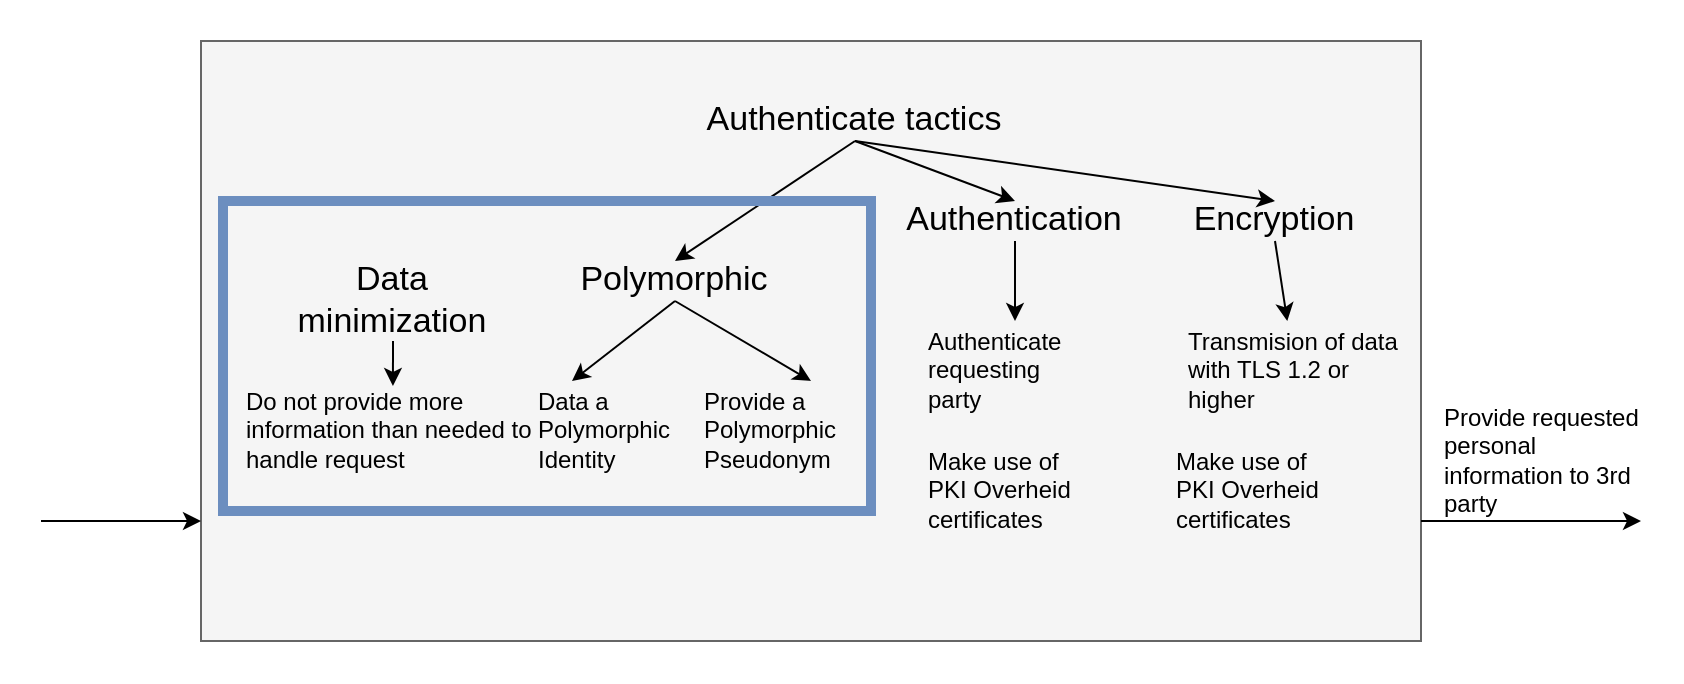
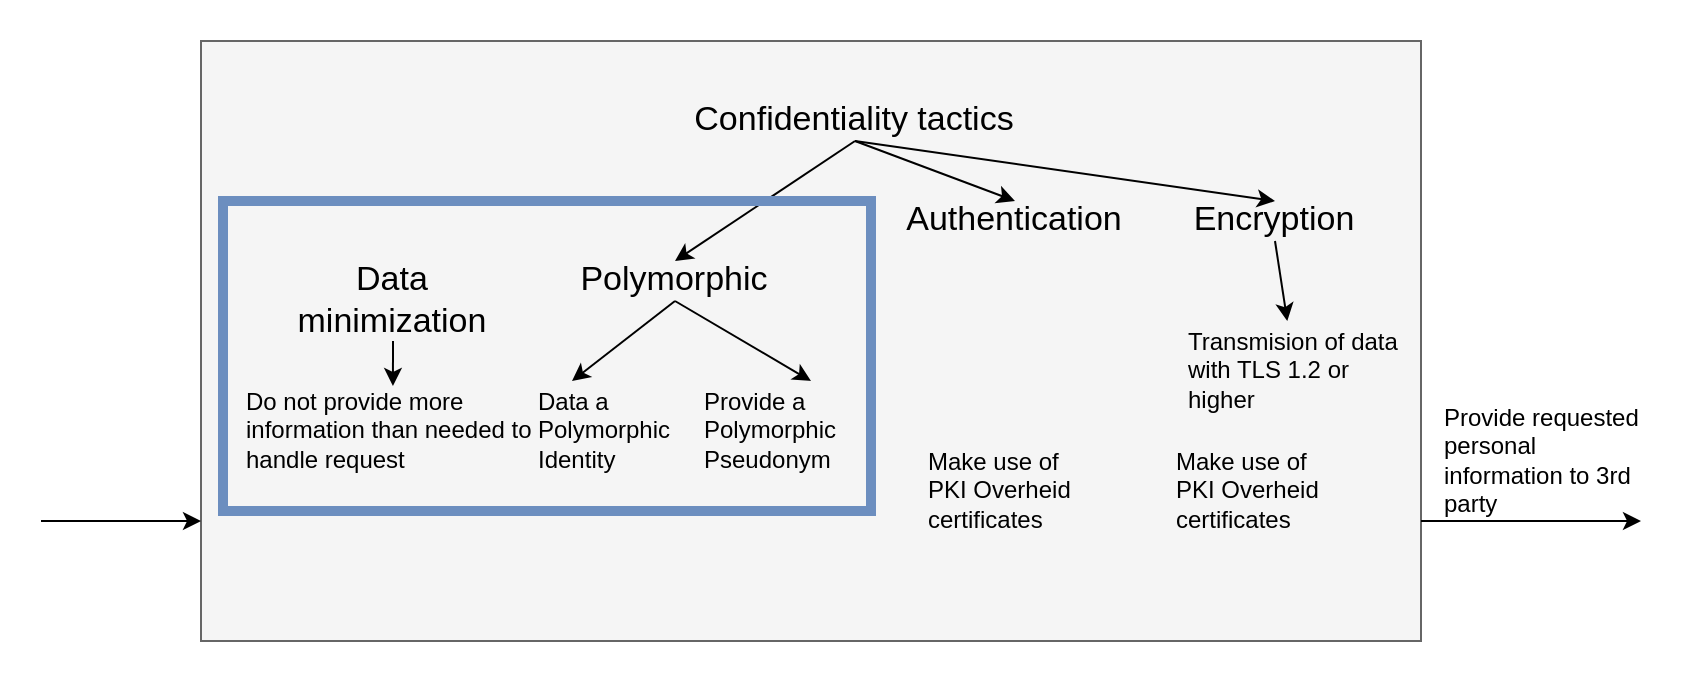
(855, 121) -> (855, 121)
(1015, 274) -> none
(1015, 371) -> none
